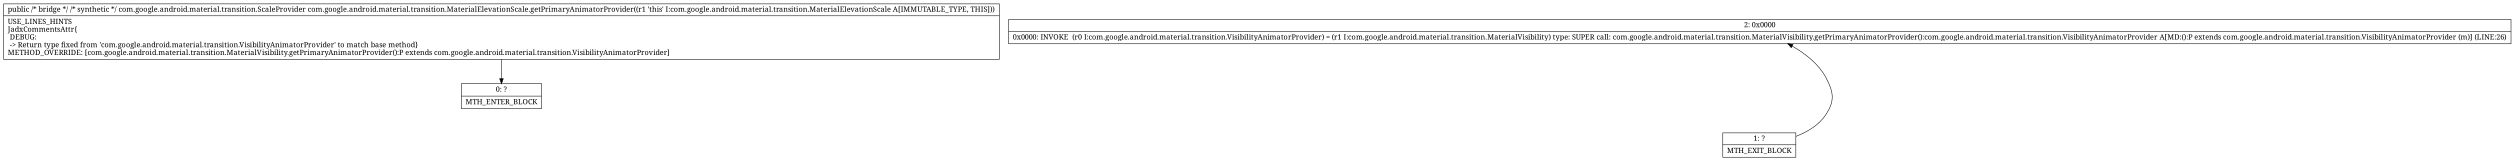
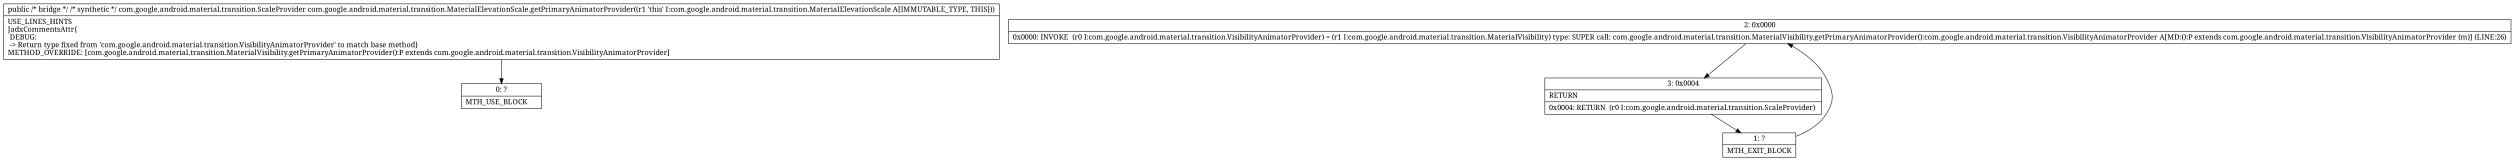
none -> (1683, 96)
(501, 102) -> (497, 102)
